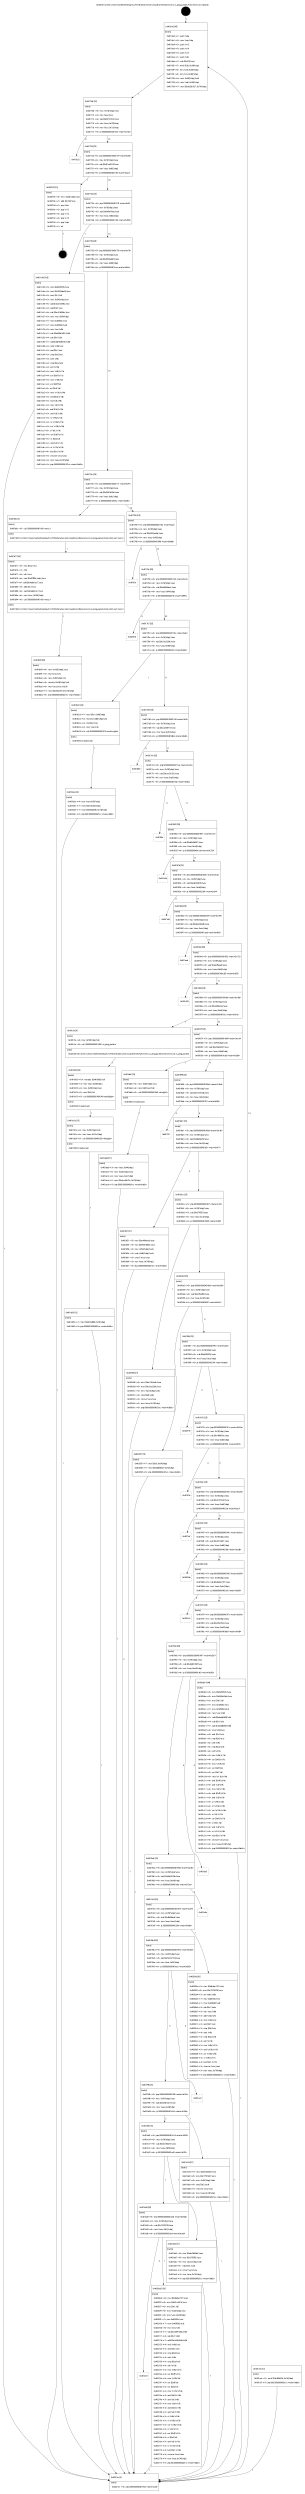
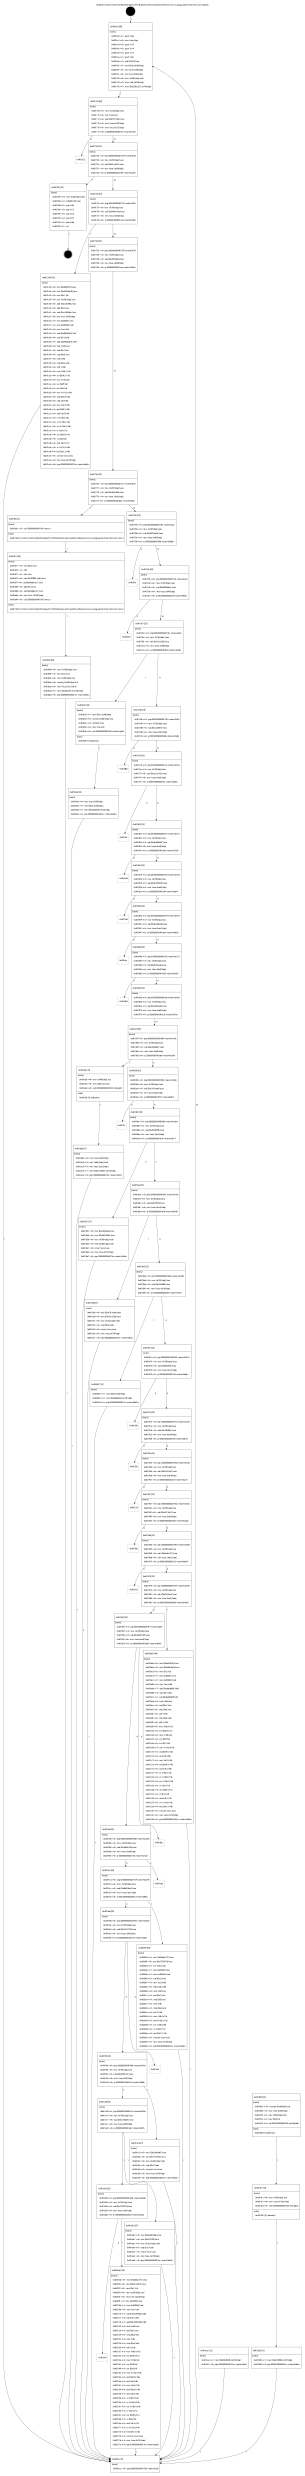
(128, 1042) -> none
